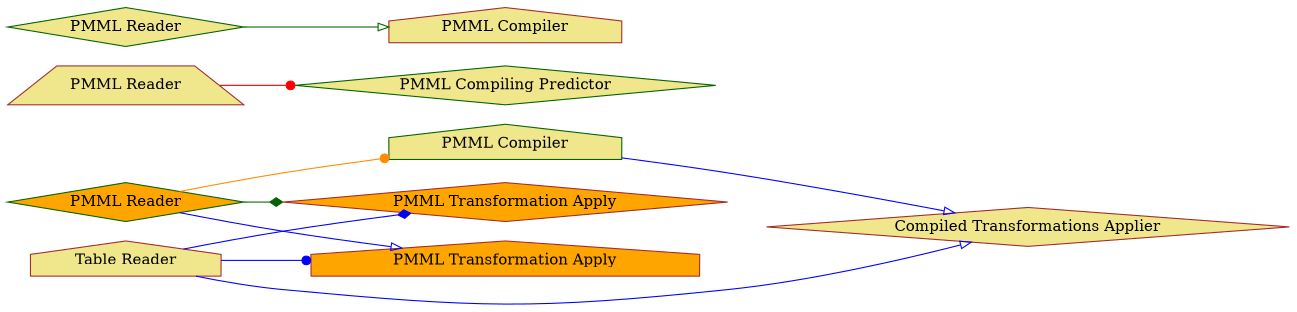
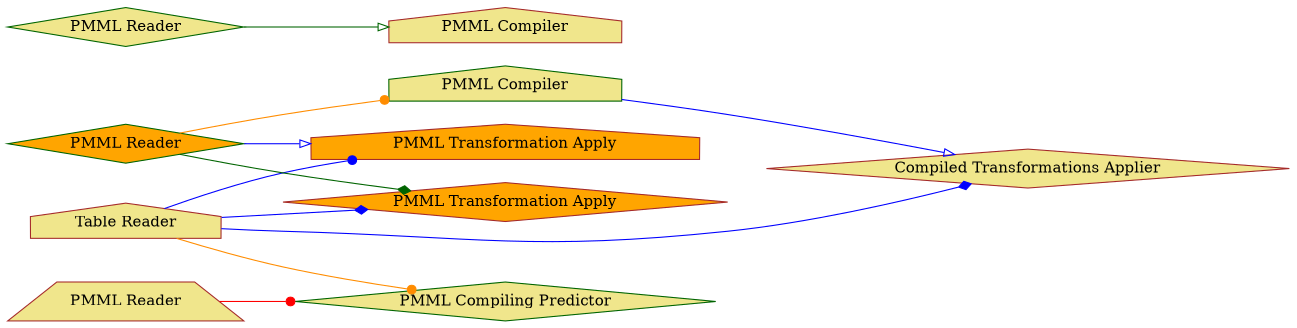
none -> (291, 269)
(580, 302) -> (592, 241)
